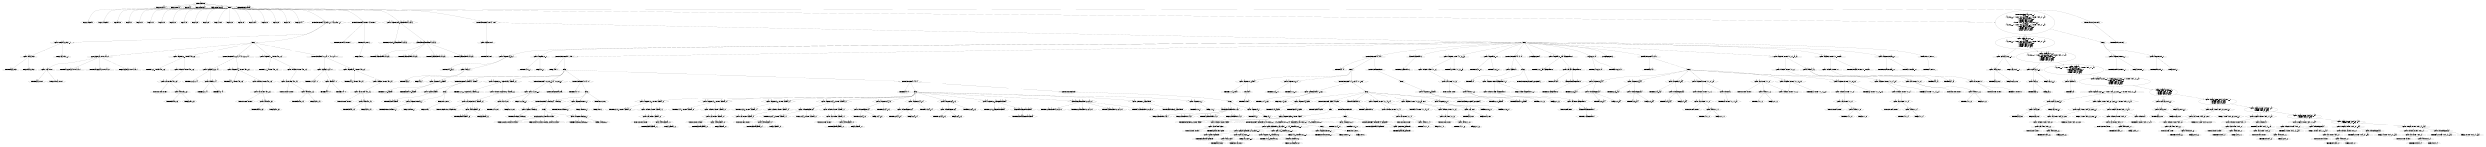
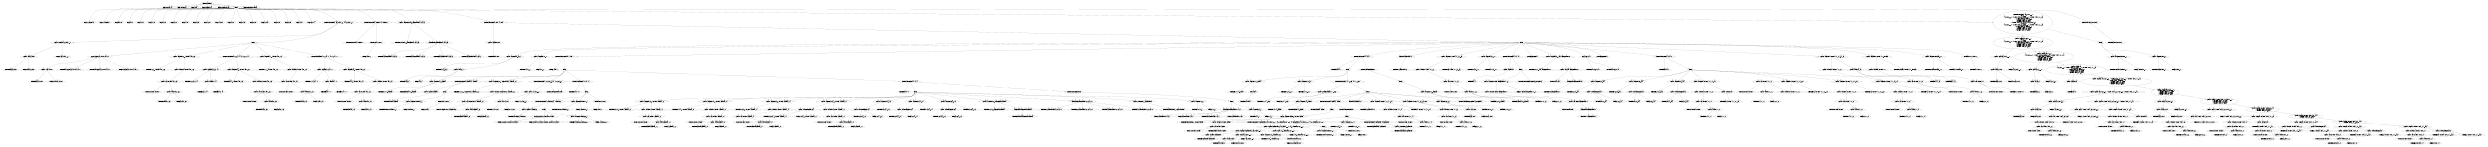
none -> (242, 23)
(2156, 70) -> (2159, 70)
(1173, 110) -> (1174, 110)
